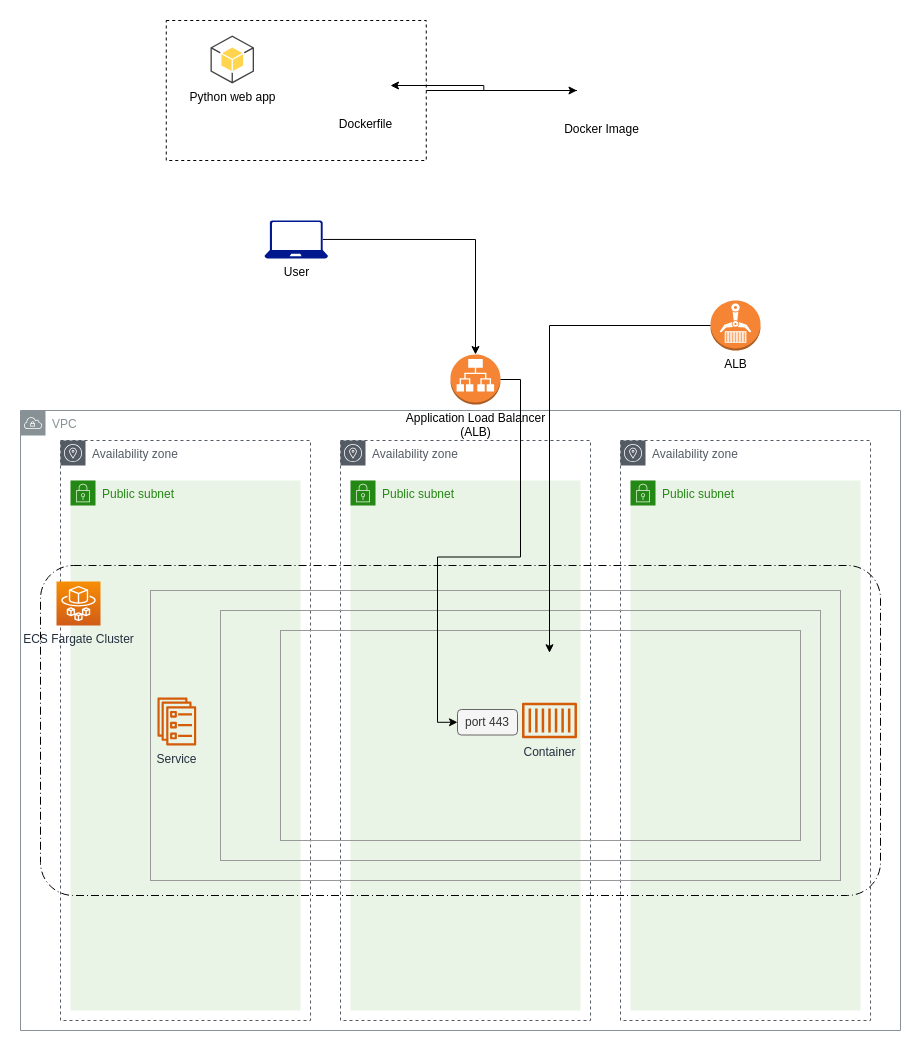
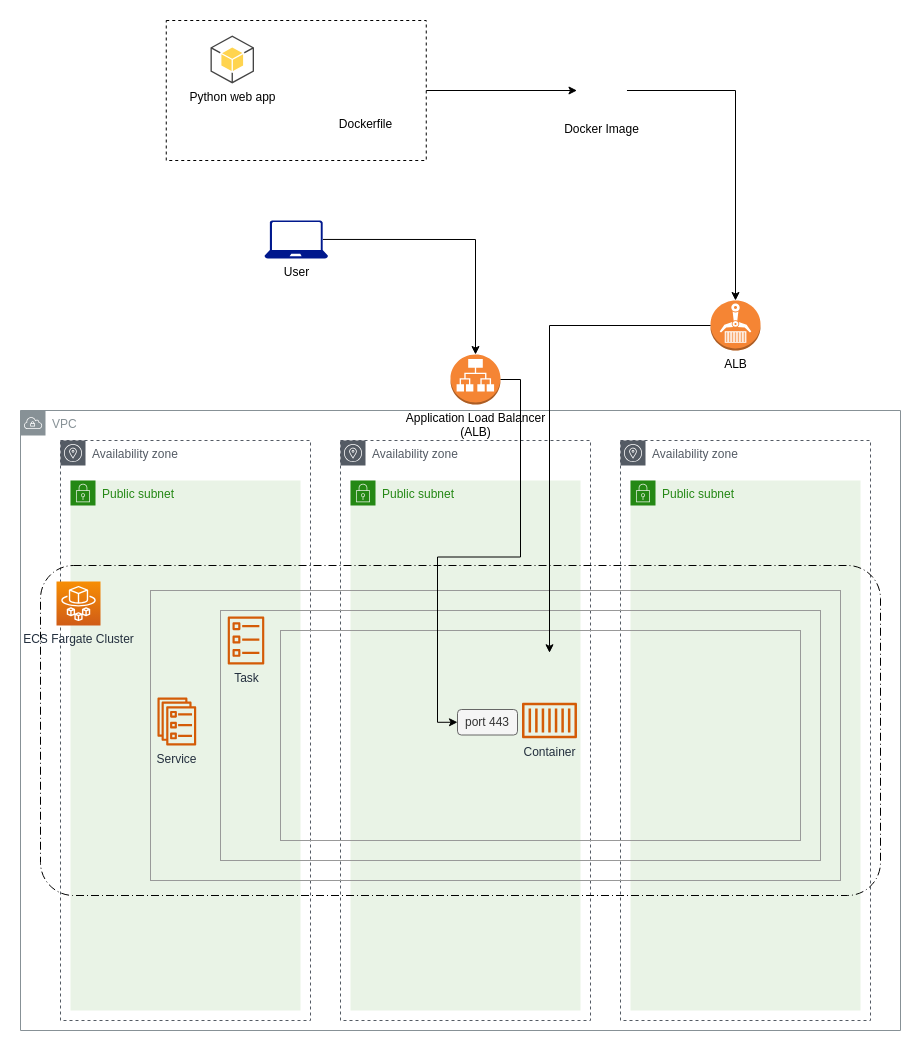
(442, 86) -> (736, 138)
none -> (246, 641)
